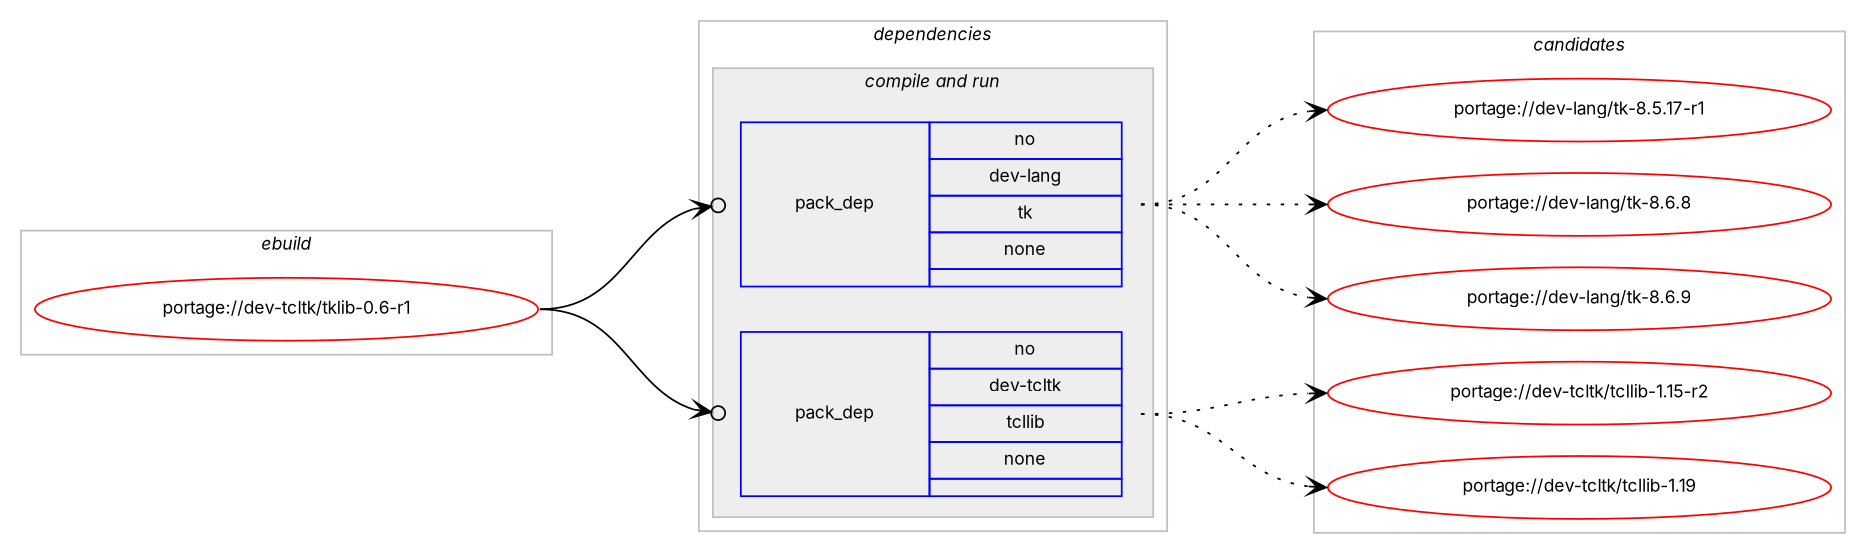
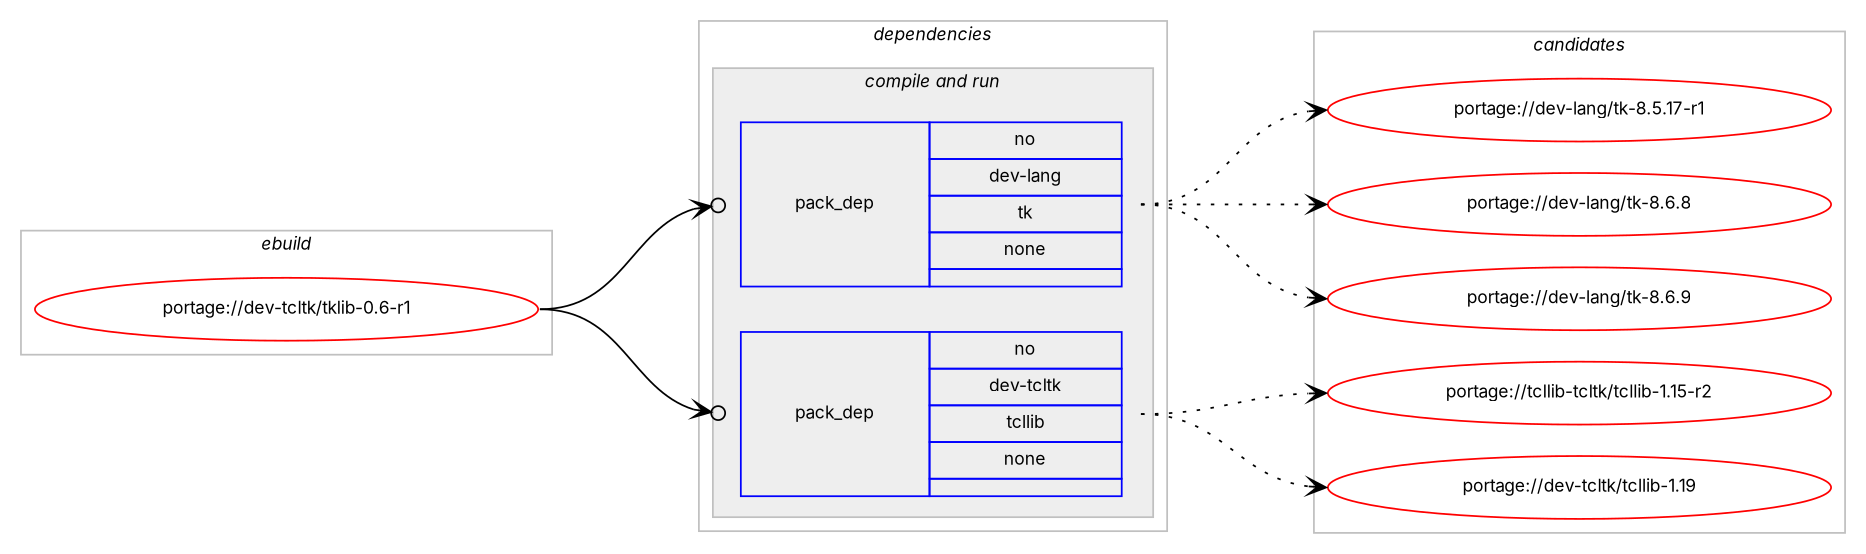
(1579, 393) -> (1579, 393)
